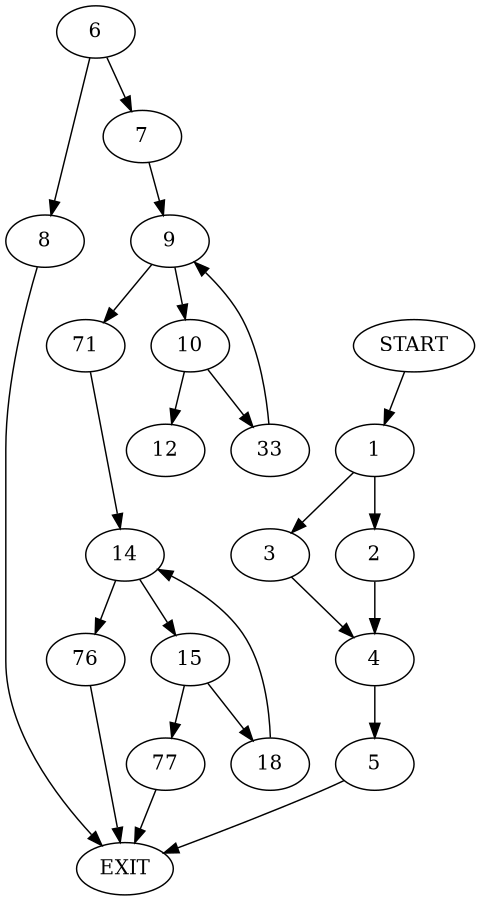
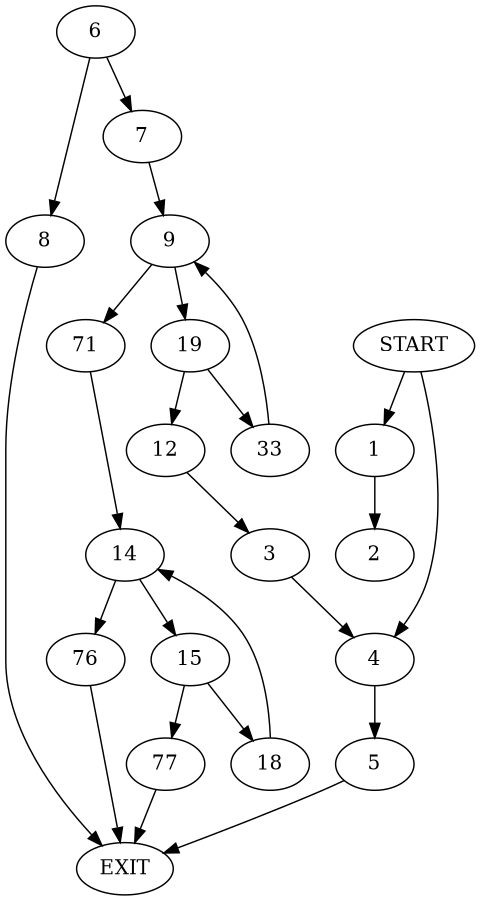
(190, 346) -> (190, 346)
(328, 497) -> (213, 497)
(375, 600) -> (438, 501)
